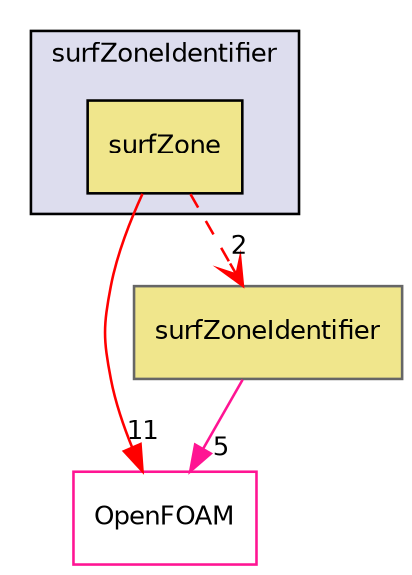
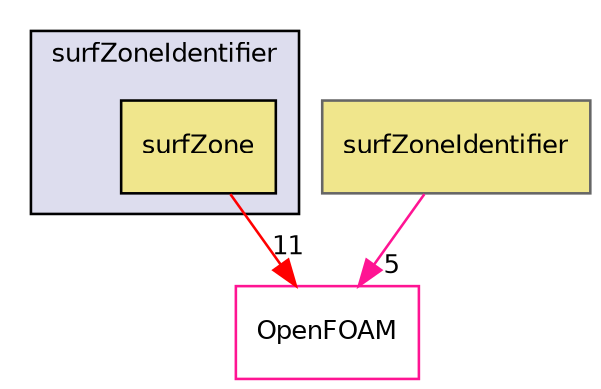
(211, 230) -> none
